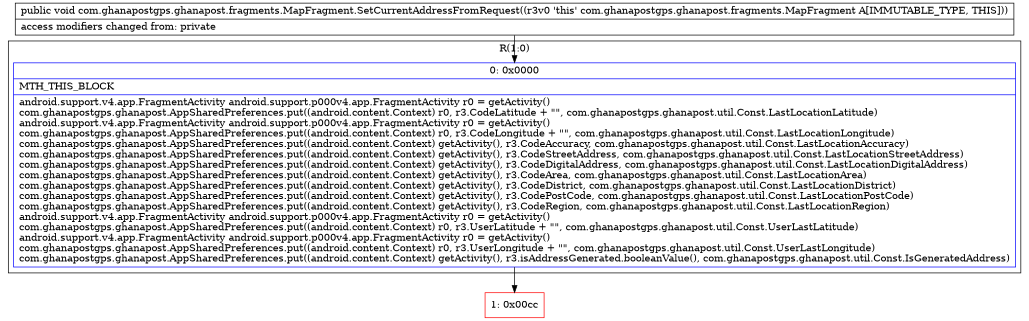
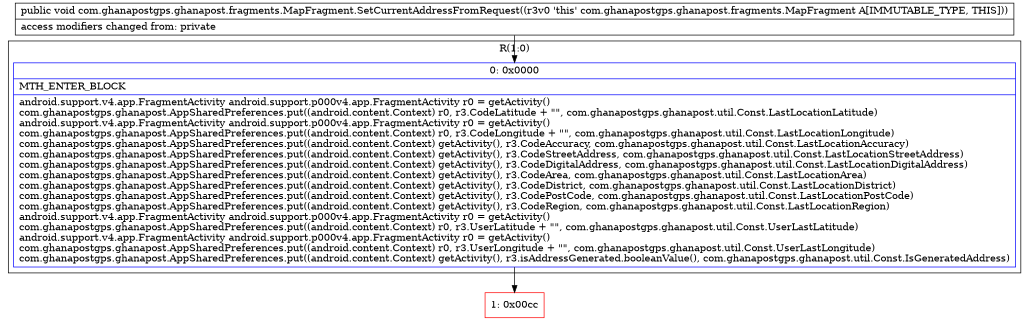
(67, 86) -> (73, 86)
